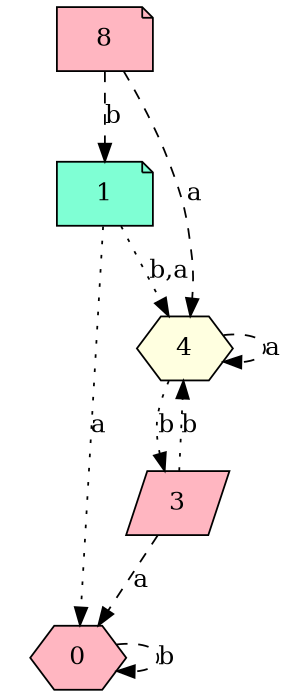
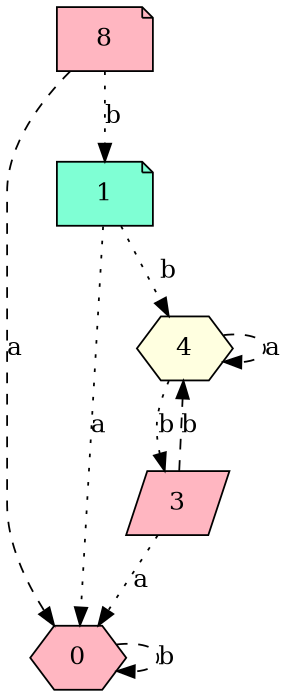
(105, 108) -> (105, 108)
(176, 180) -> (7, 335)
(169, 271) -> (169, 271)
(181, 435) -> (181, 435)
(133, 573) -> (133, 573)
